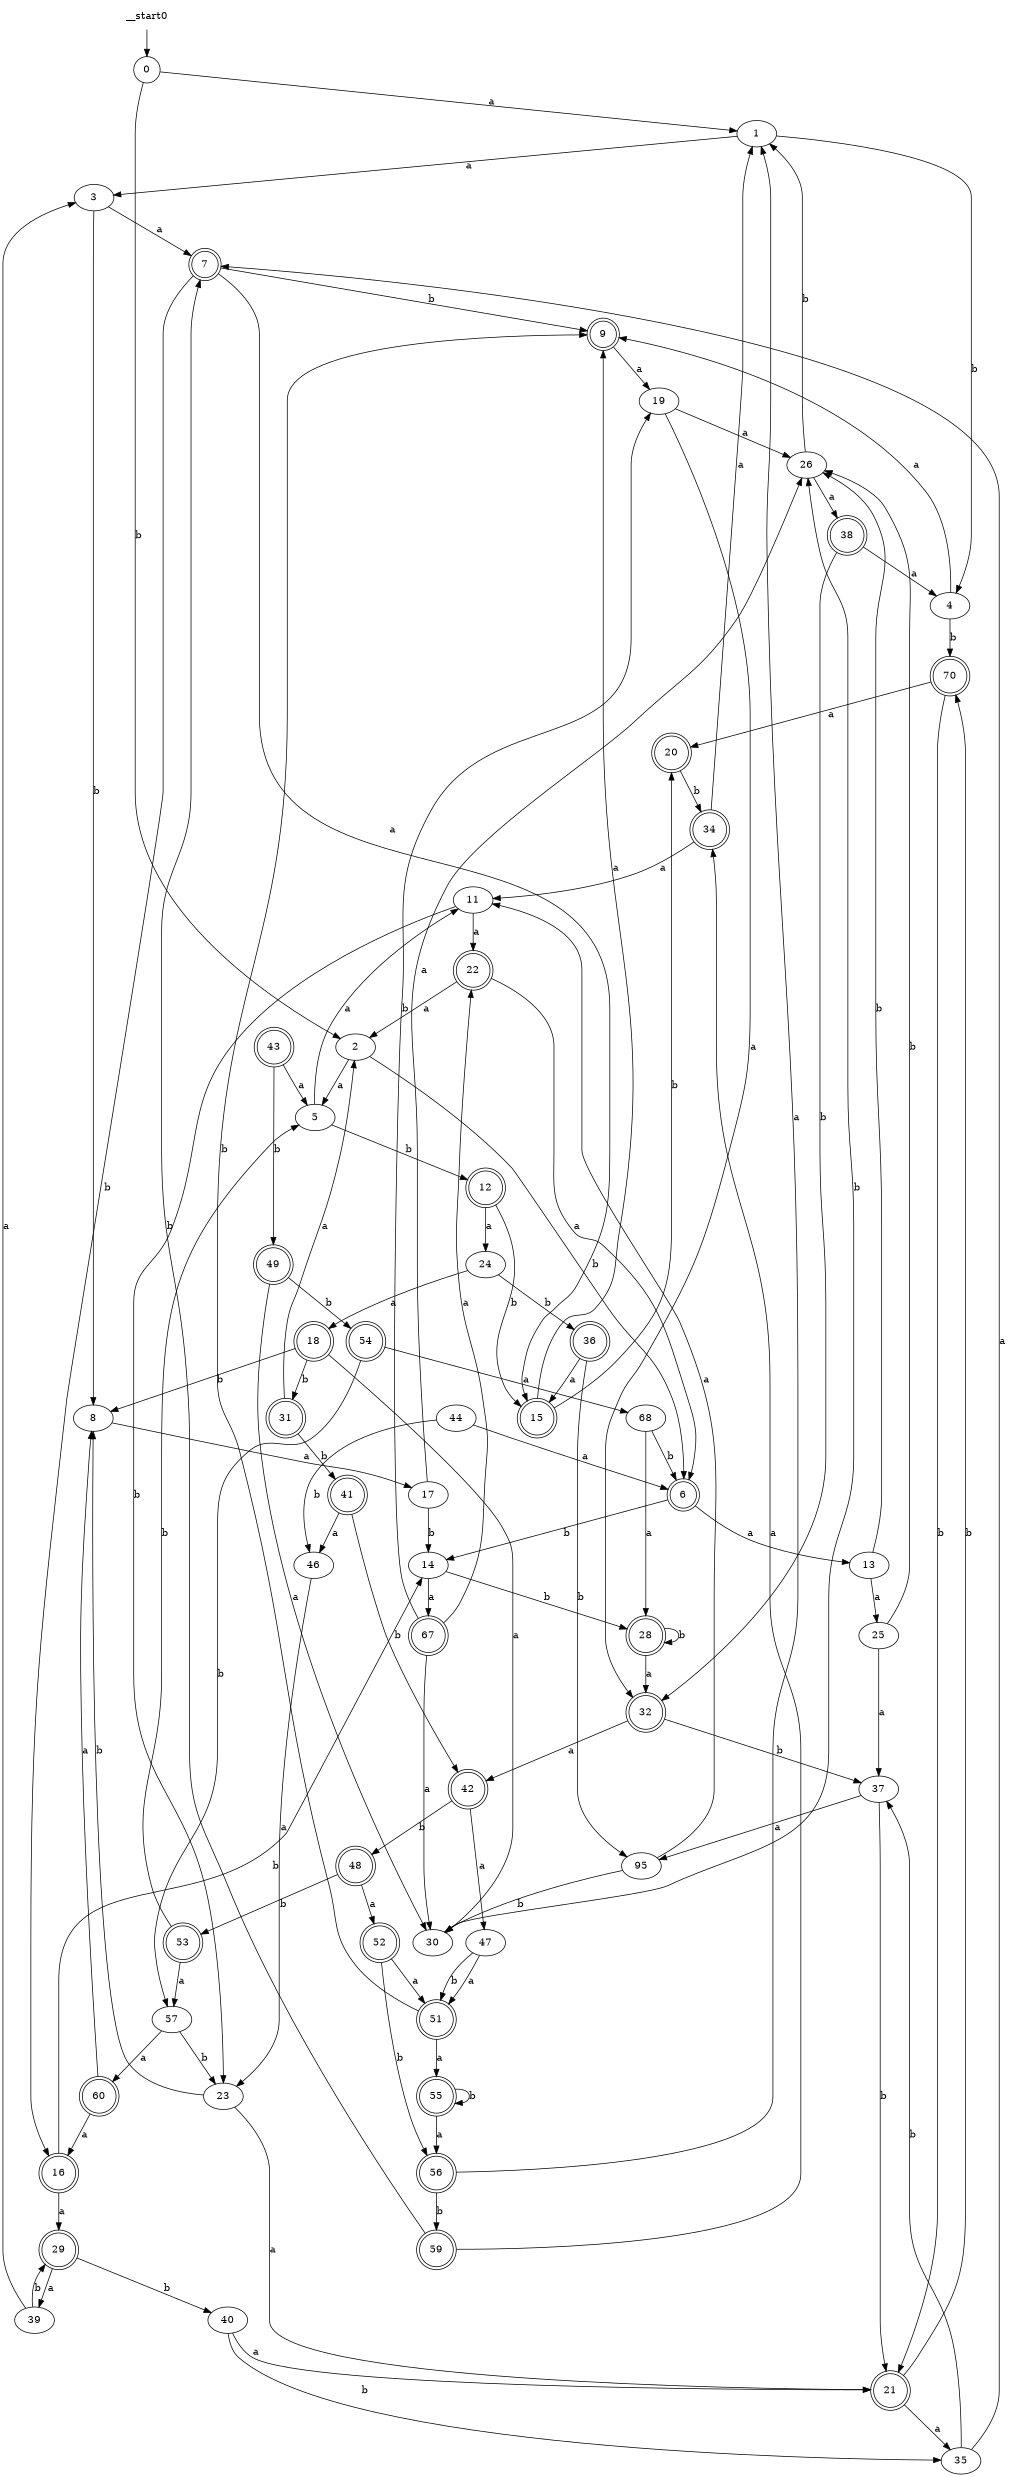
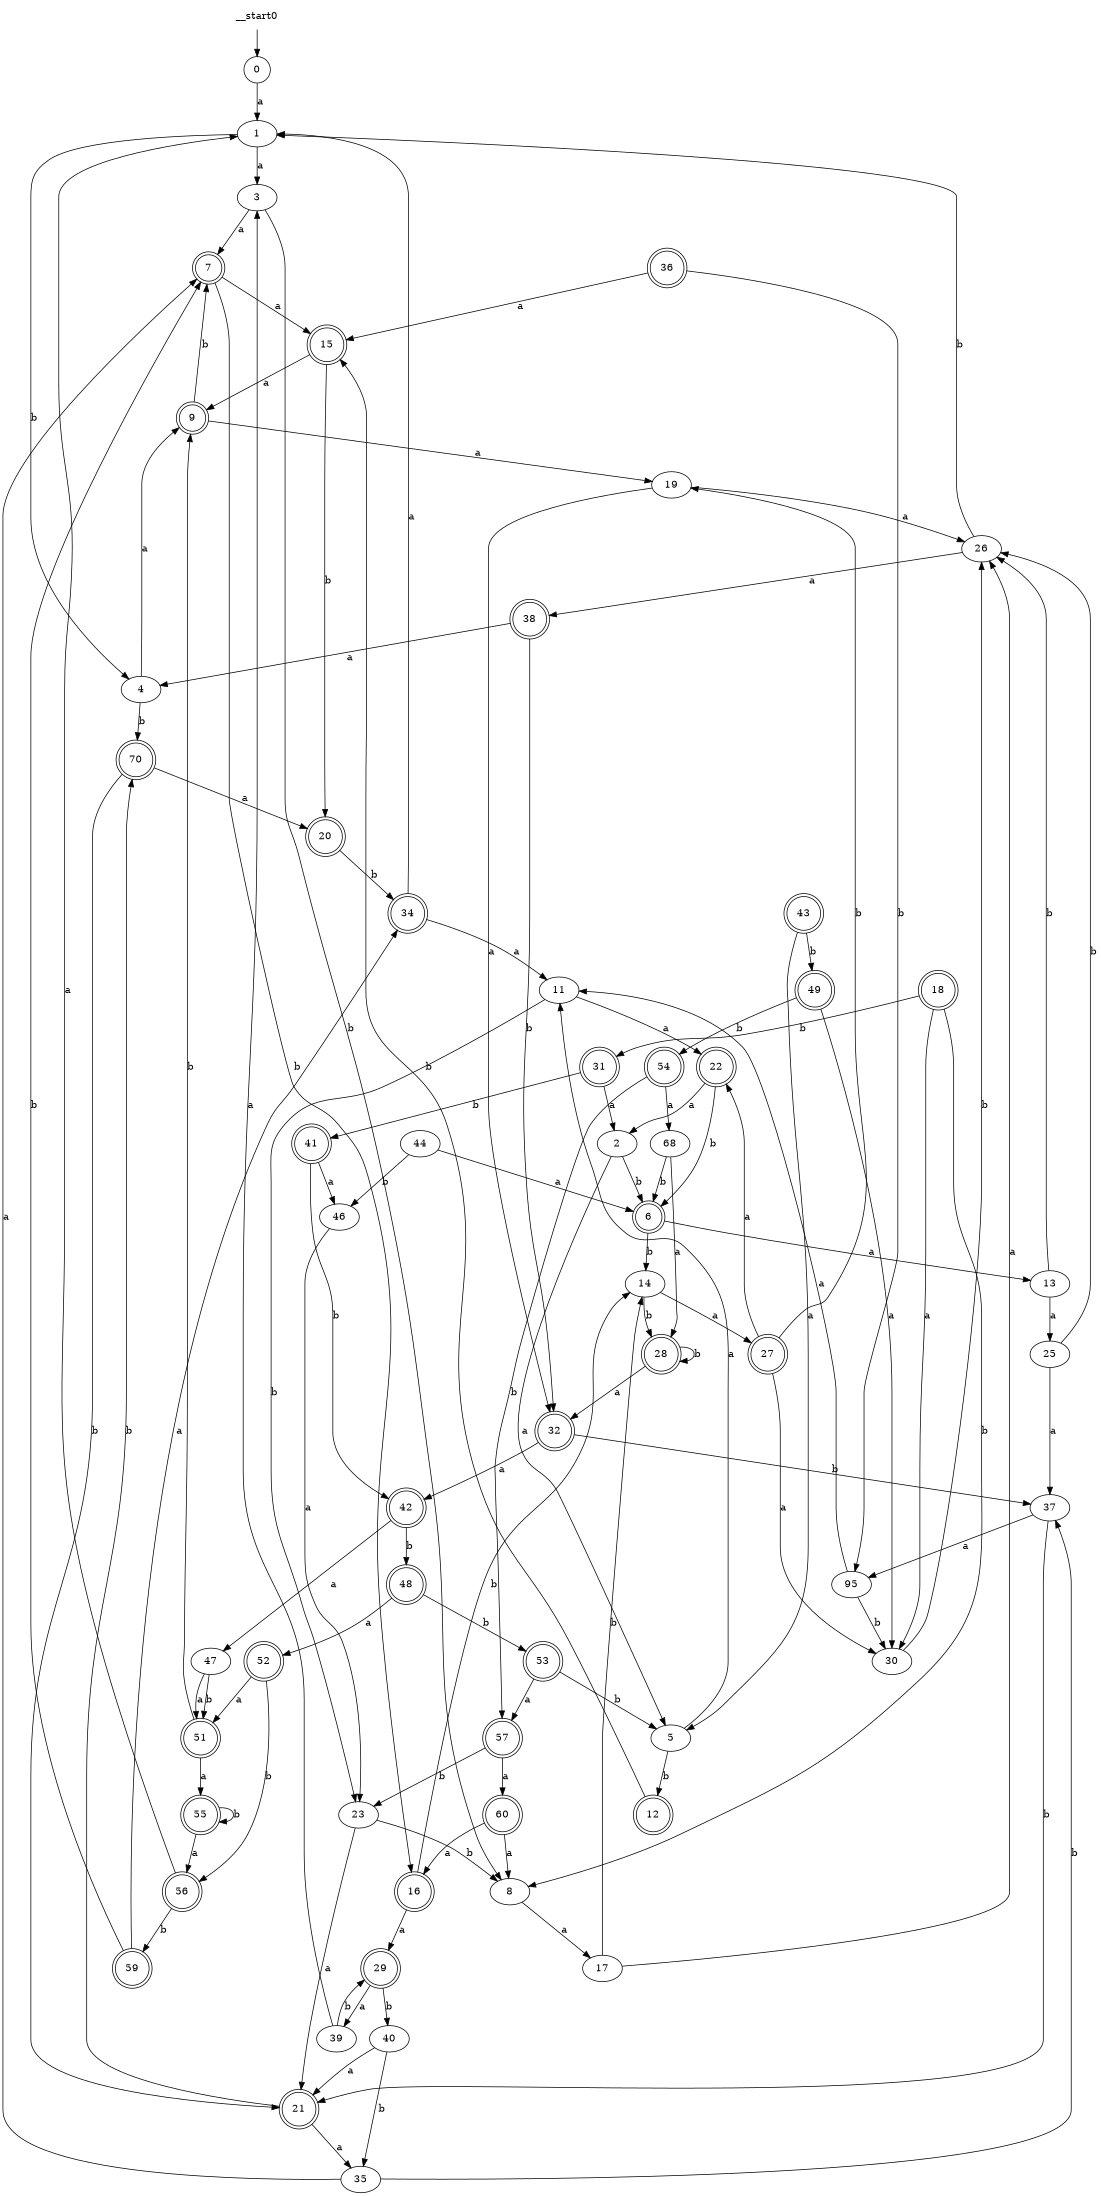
(400, 299) -> (200, 347)
(135, 601) -> none
(577, 1226) -> (713, 1144)
(486, 1265) -> none
(428, 1636) -> (768, 1354)
(172, 2020) -> (503, 1738)
